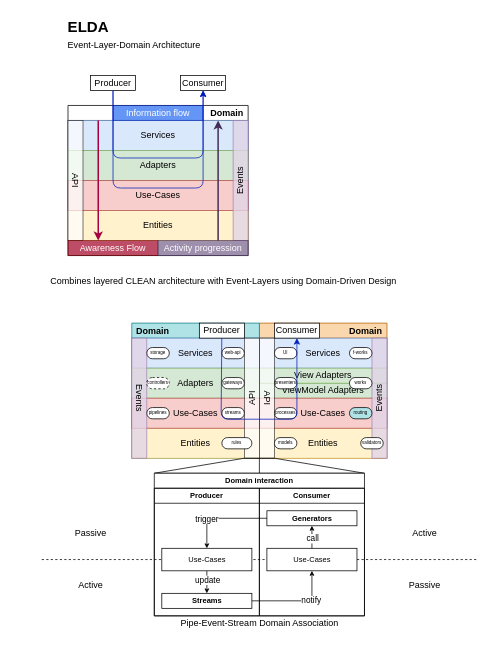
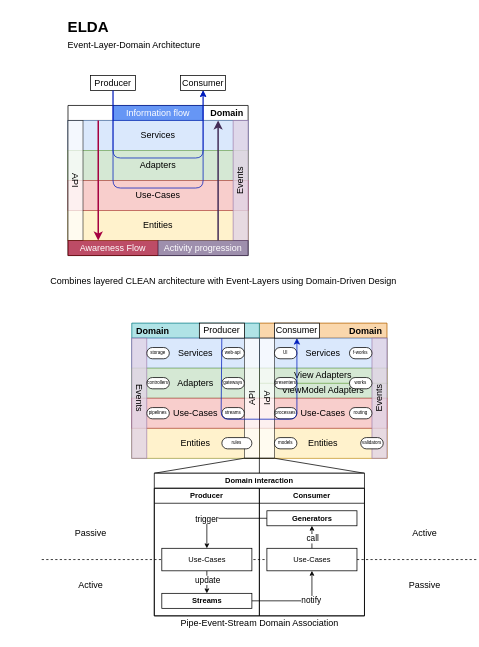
(158, 383) -> (158, 383)
(360, 413) -> (360, 413)
